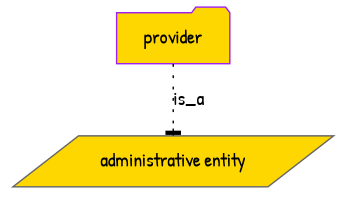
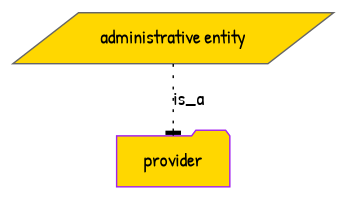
(173, 96) -> (173, 96)
